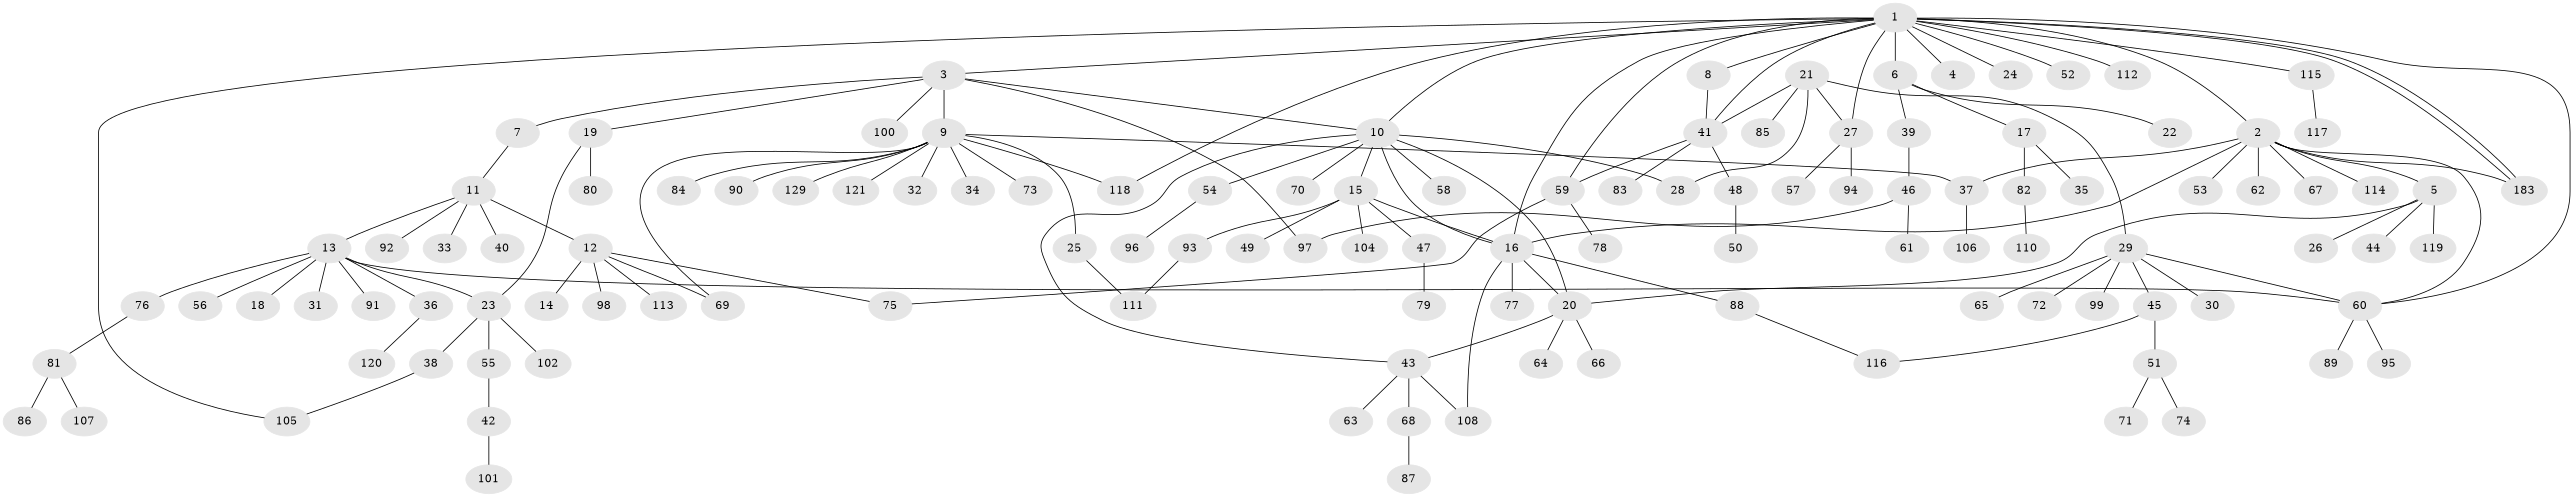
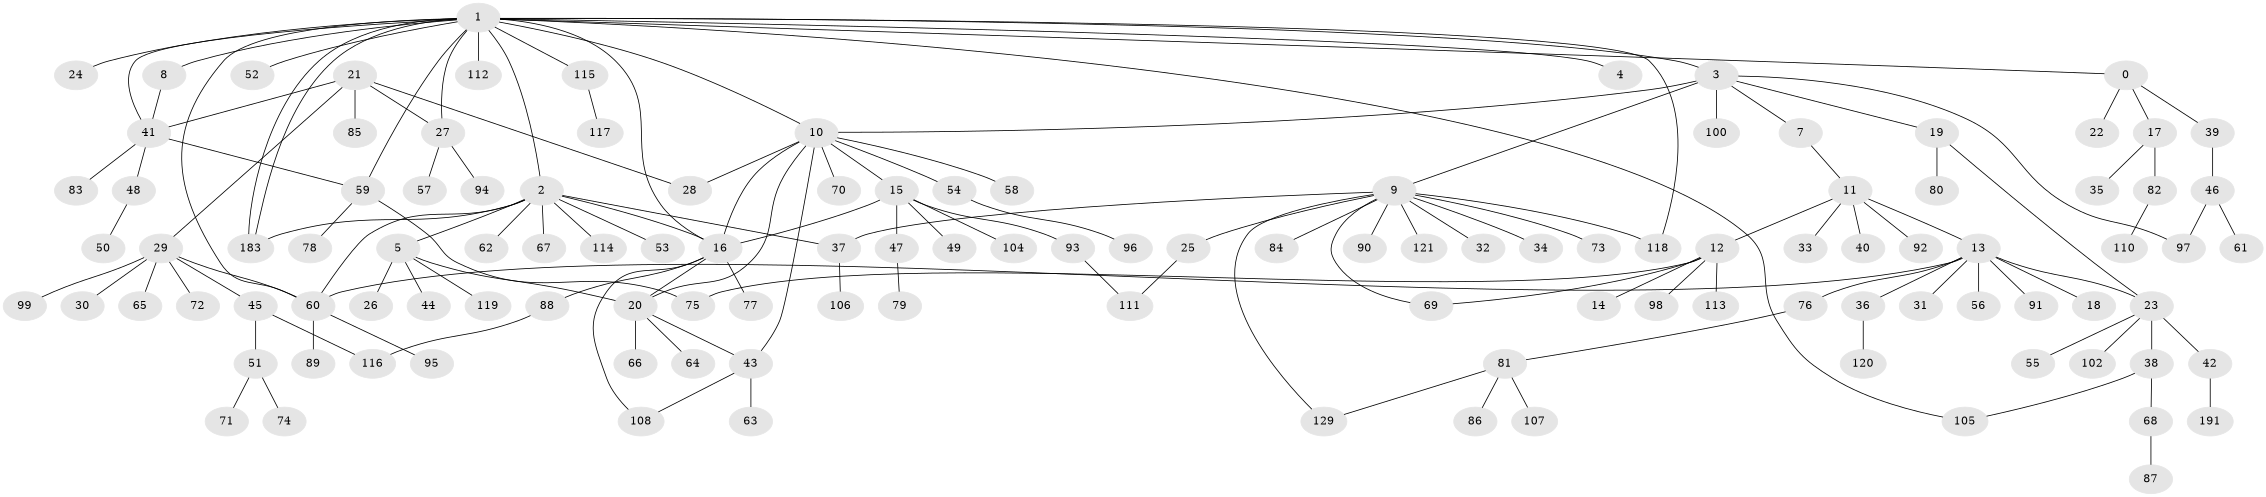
(1895, 75) -> (2126, 75)
(489, 393) -> (2181, 335)
(1409, 393) -> (2151, 393)
none -> (1415, 393)
(489, 479) -> (2210, 422)
